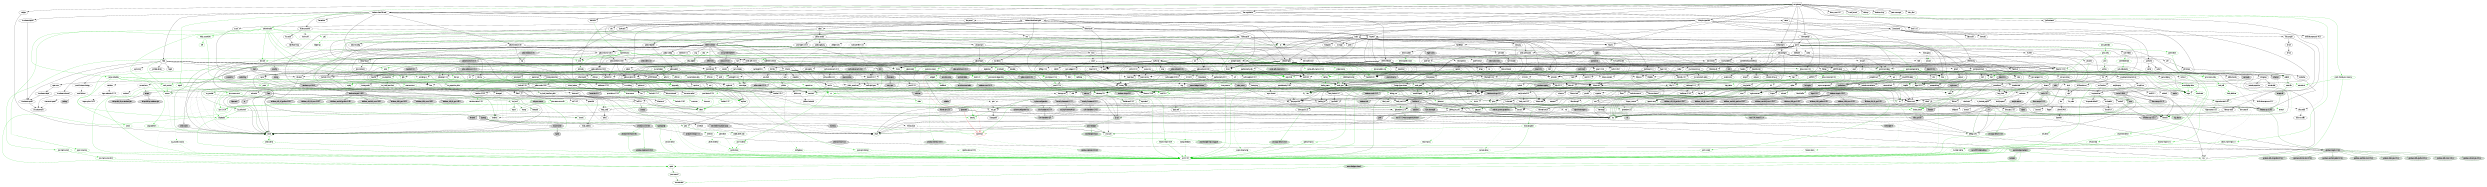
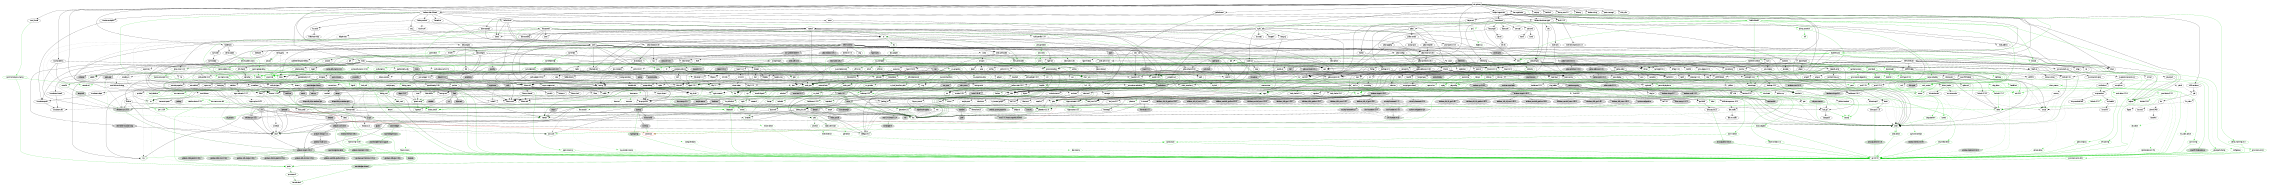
(236, 29) -> none
(1803, 49) -> (946, 50)
none -> (736, 85)
